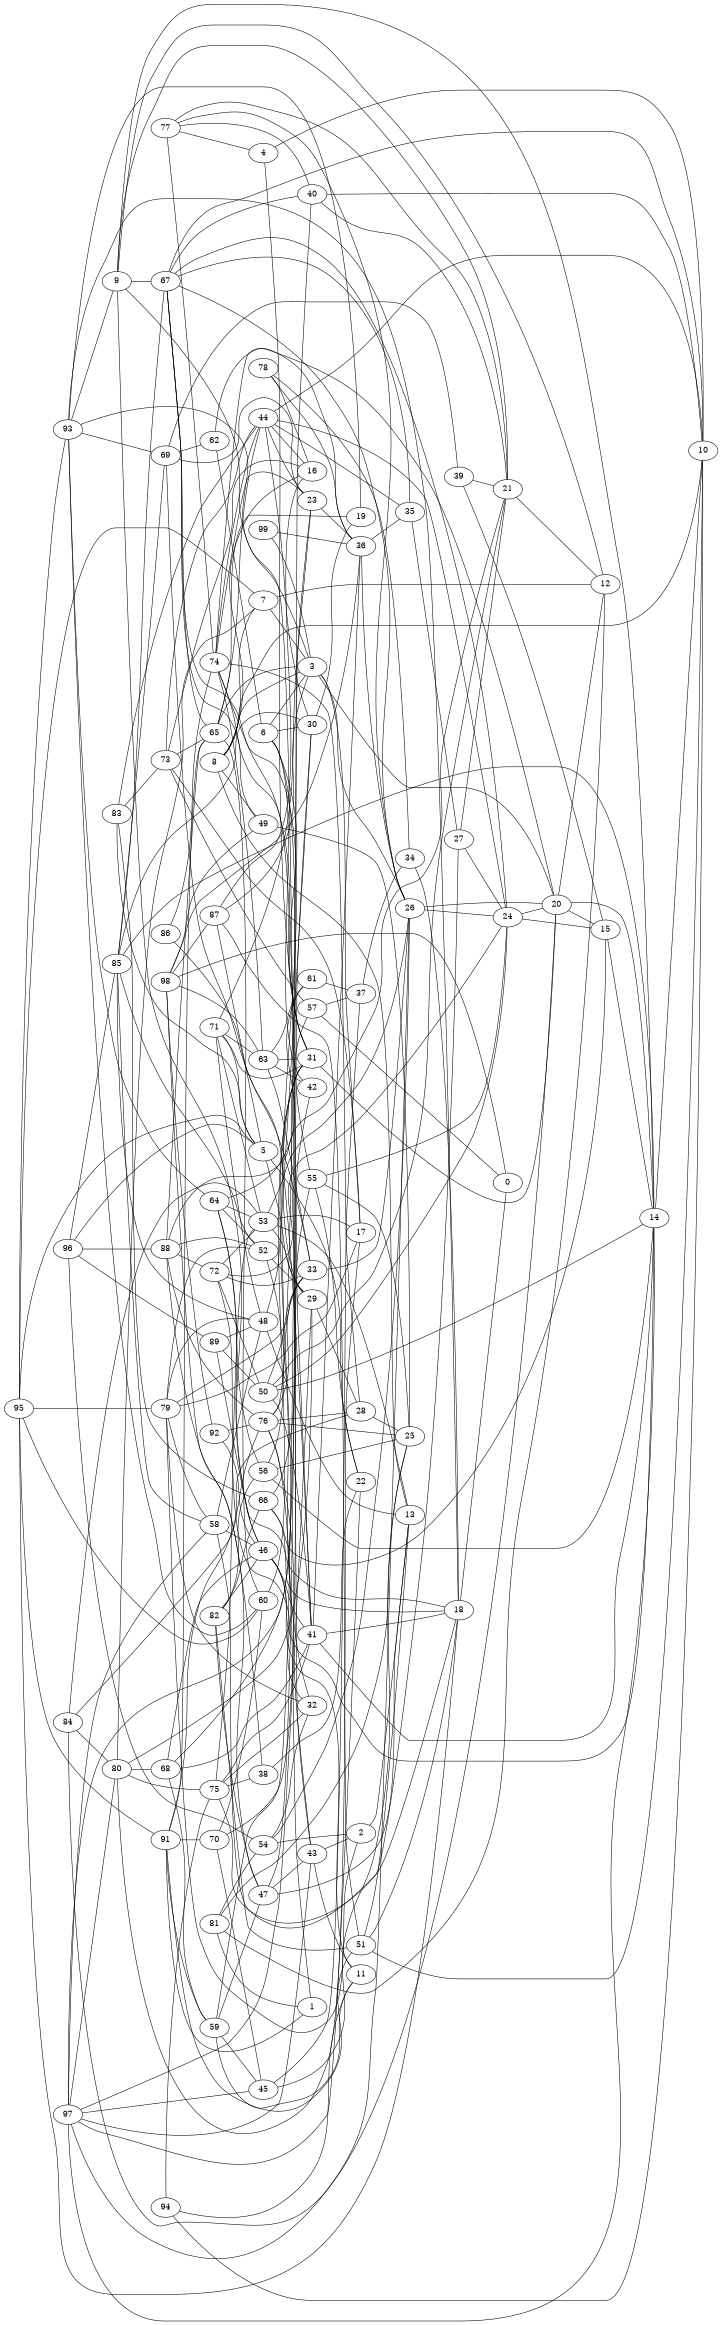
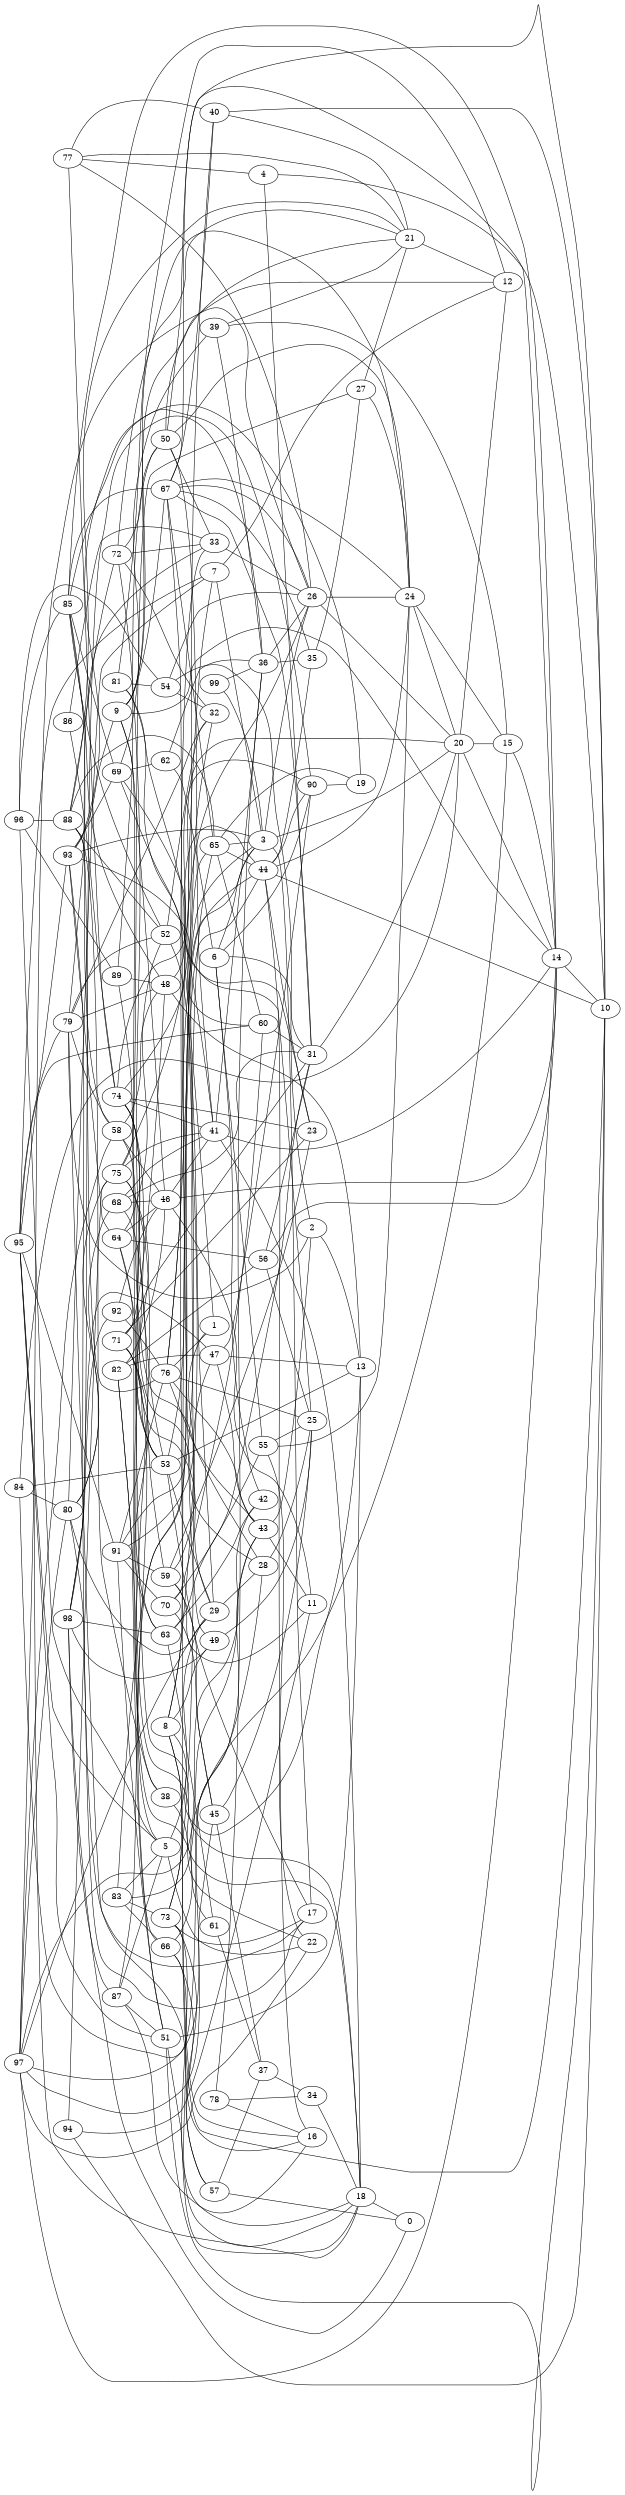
(337, 524) -> (243, 503)
(312, 725) -> (312, 786)
(292, 1164) -> none
none -> (49, 1707)
none -> (206, 1722)
